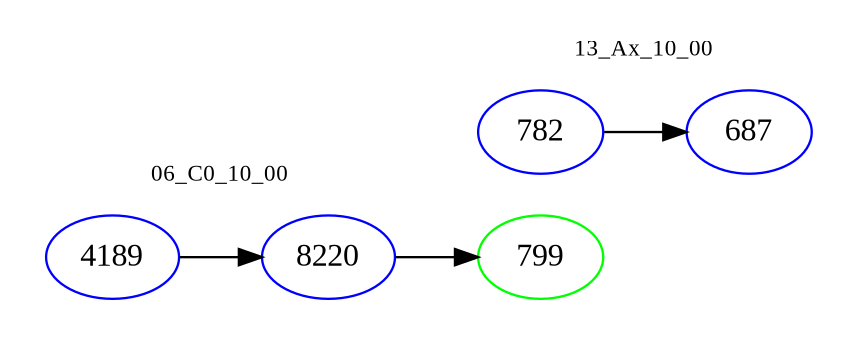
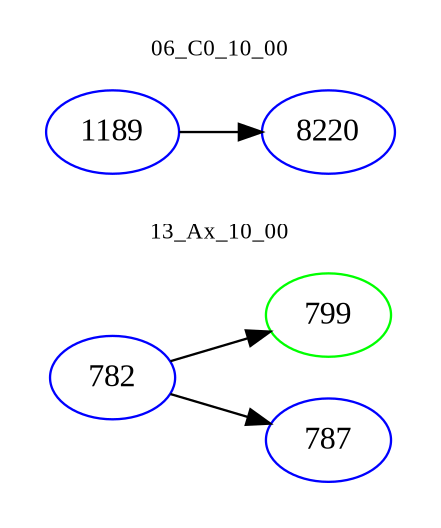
(749, 132) -> (328, 440)
(113, 257) -> (113, 132)
(428, 257) -> (209, 350)
